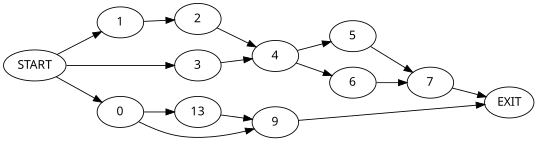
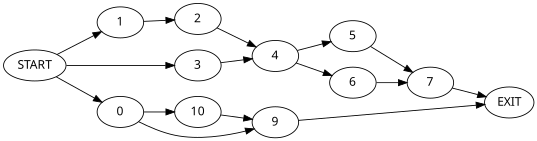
(198, 112) -> (198, 112)
